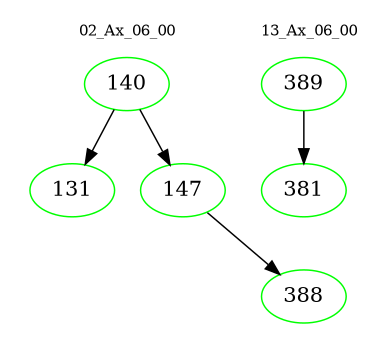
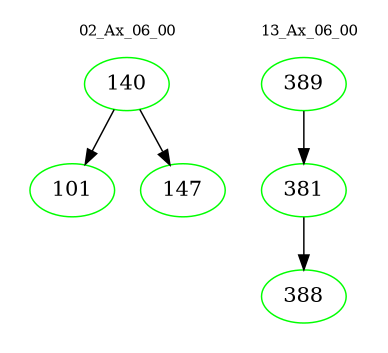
(72, 190) -> (72, 190)
(238, 239) -> (304, 236)
